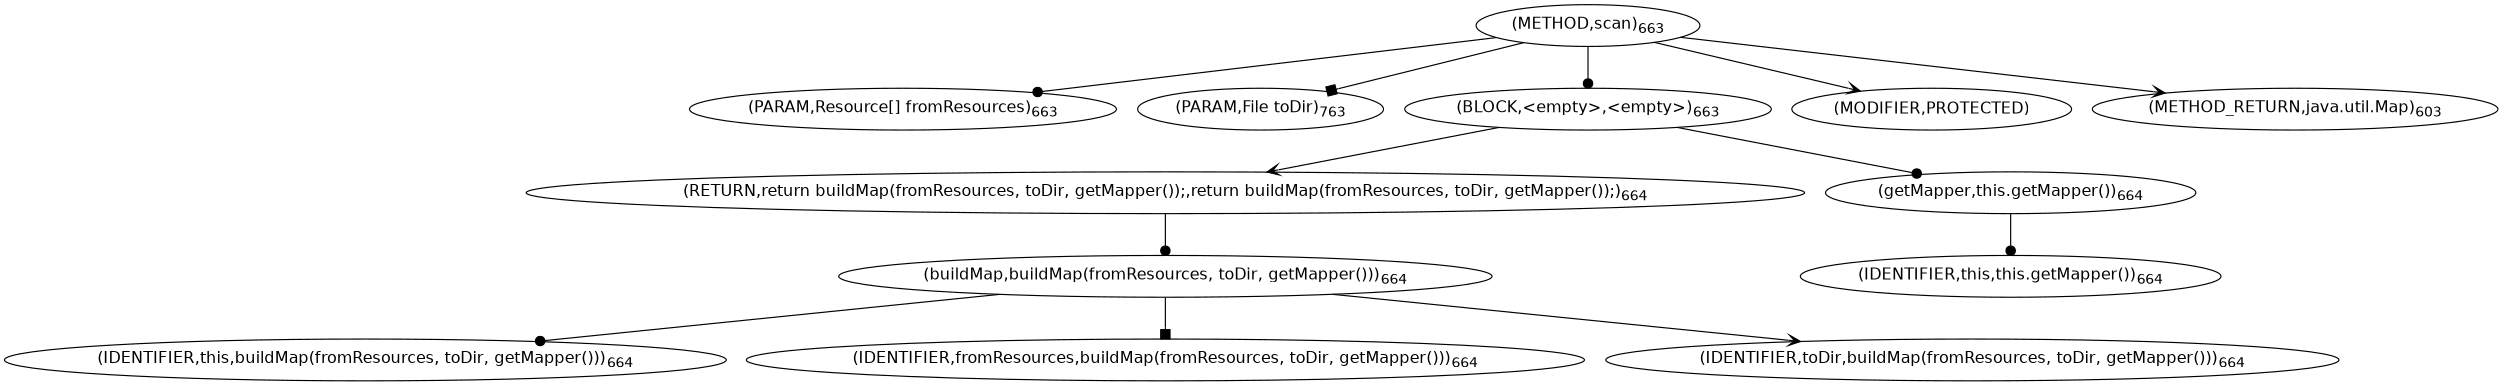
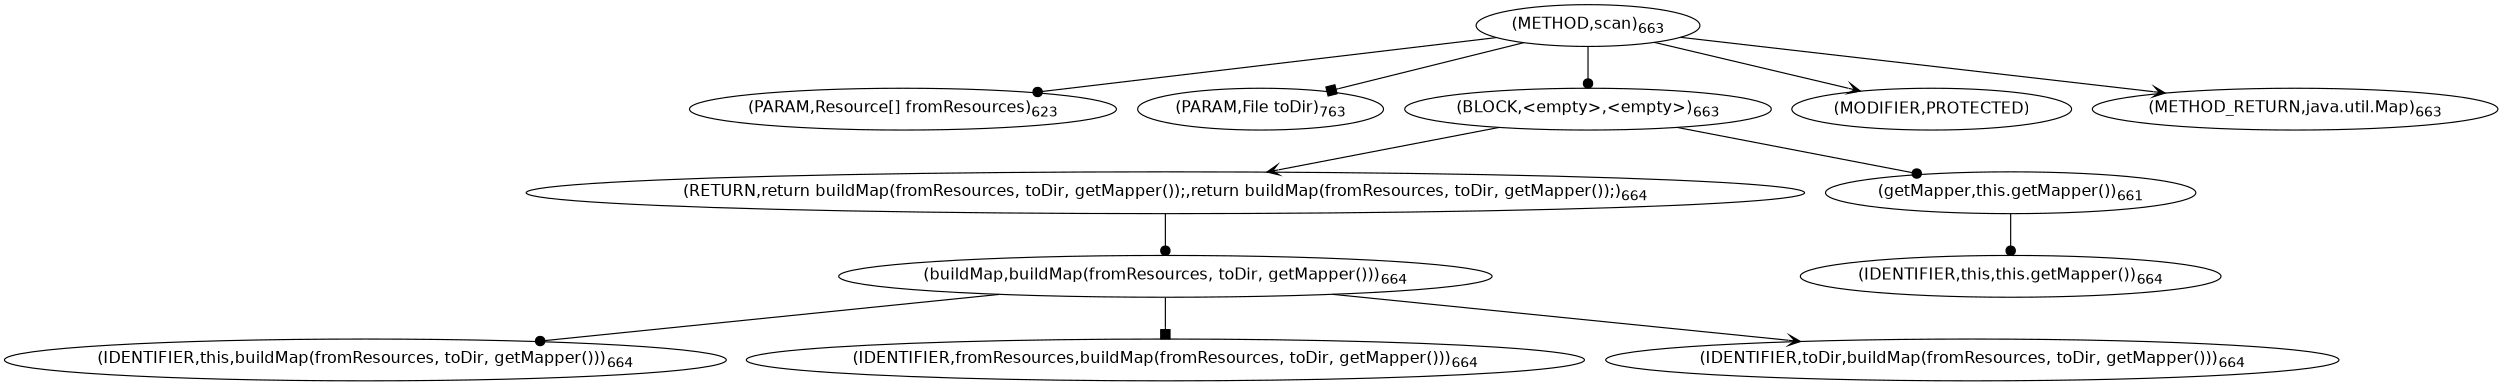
(1045, 107) -> (1045, 107)
(2429, 107) -> (2429, 107)
(2130, 191) -> (2130, 191)
